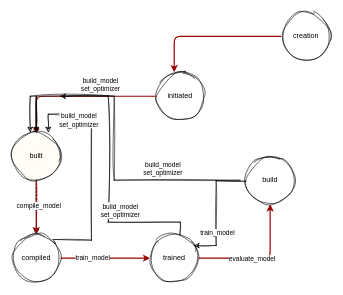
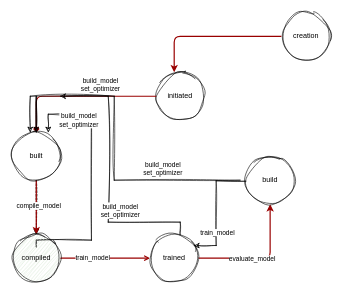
(36, 156) -> (36, 156)
(36, 258) -> (36, 258)
(143, 258) -> (144, 258)
